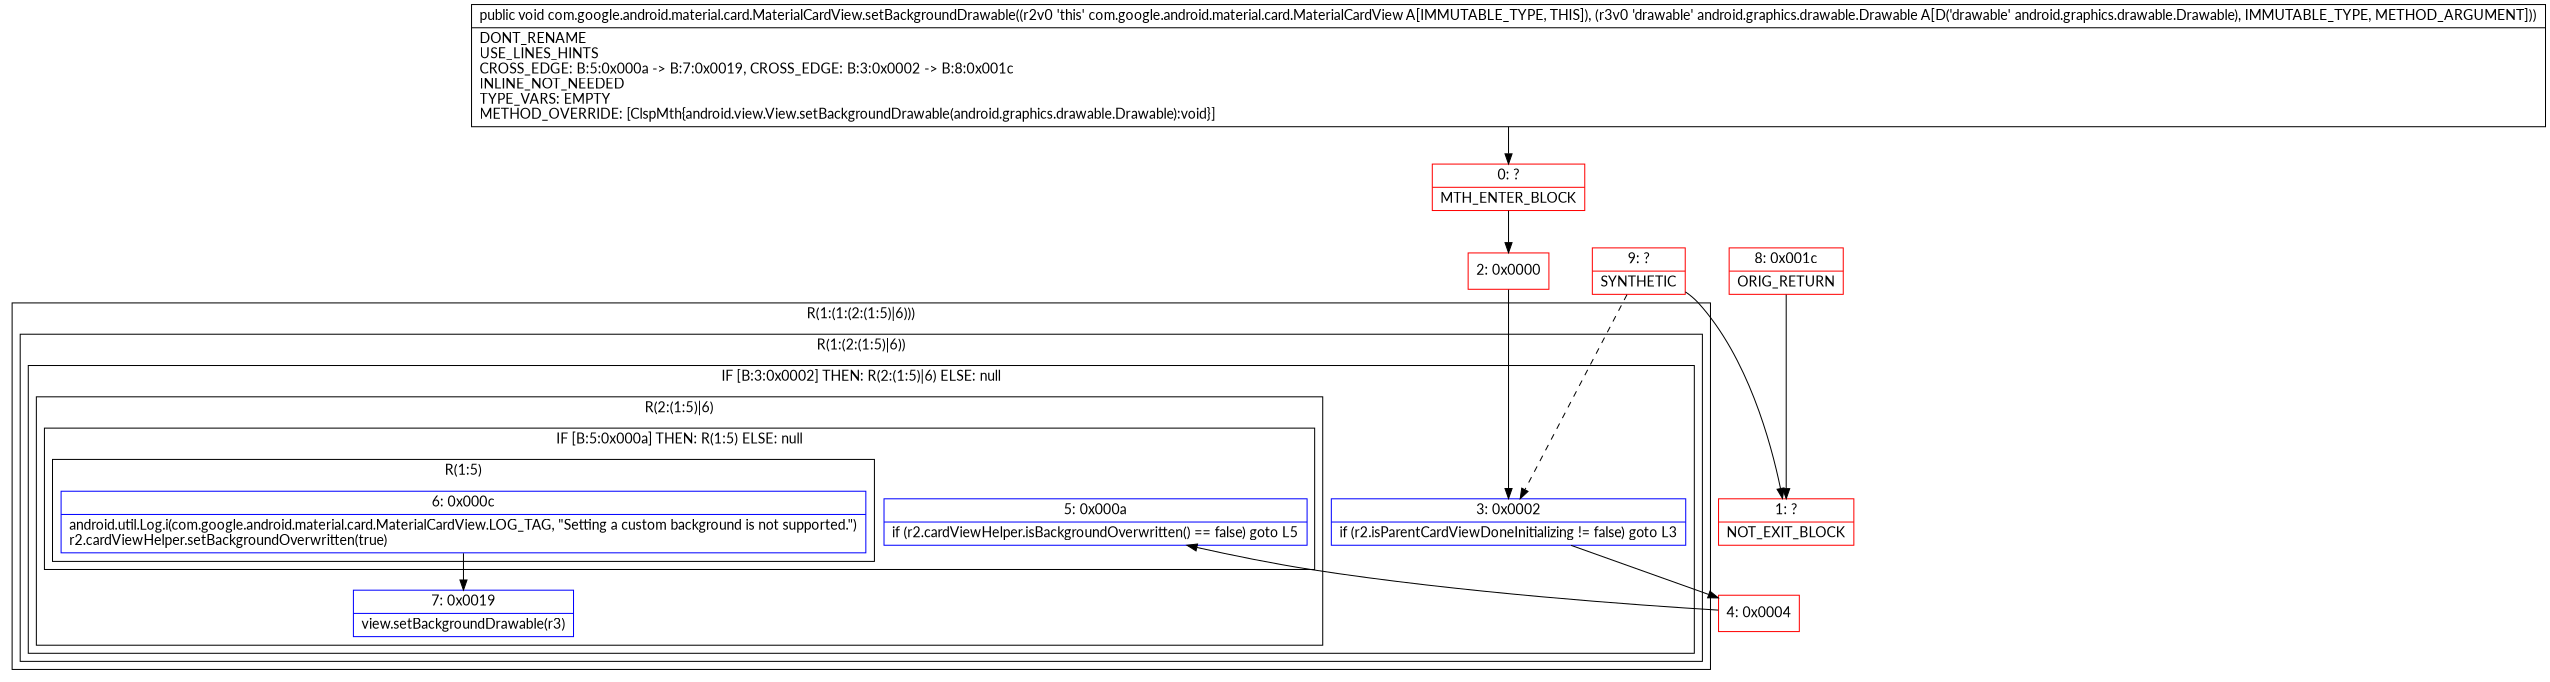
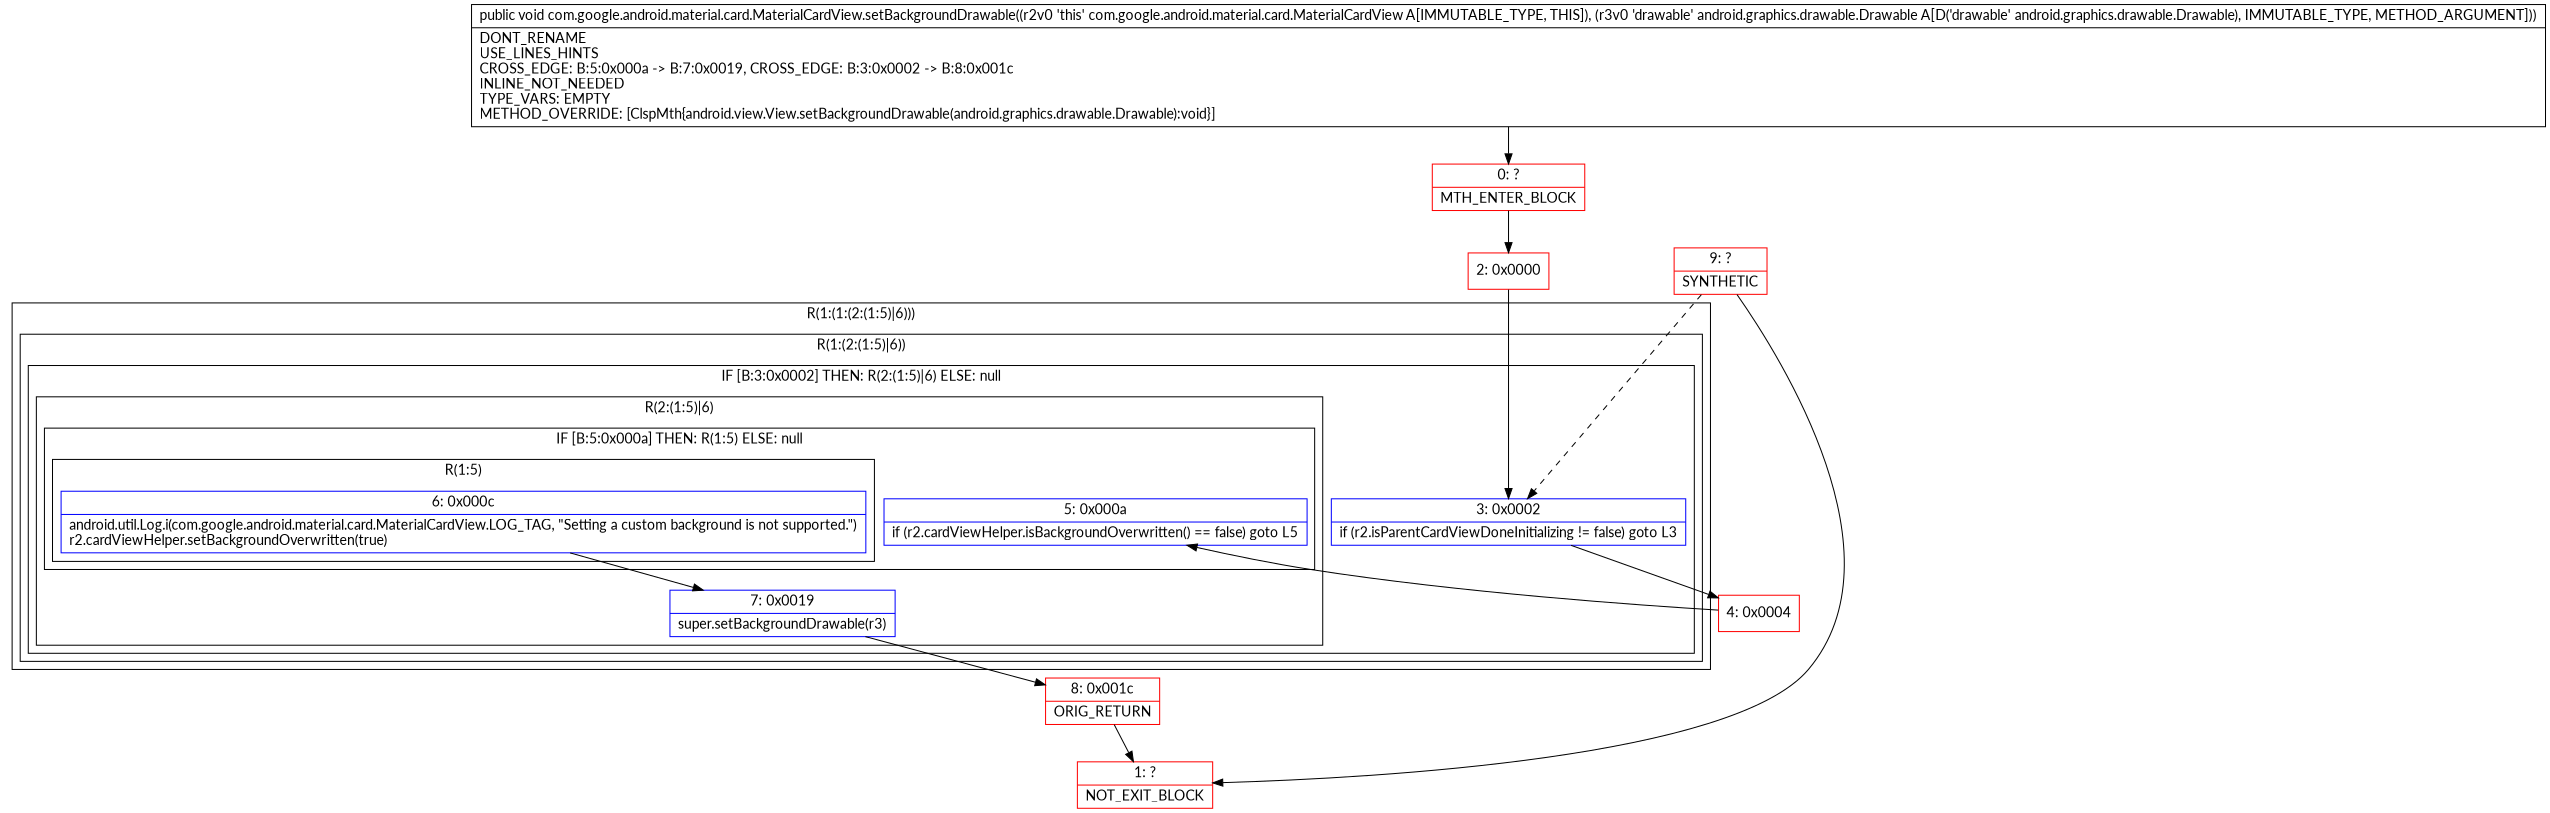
(463, 625) -> (783, 625)
none -> (950, 659)
